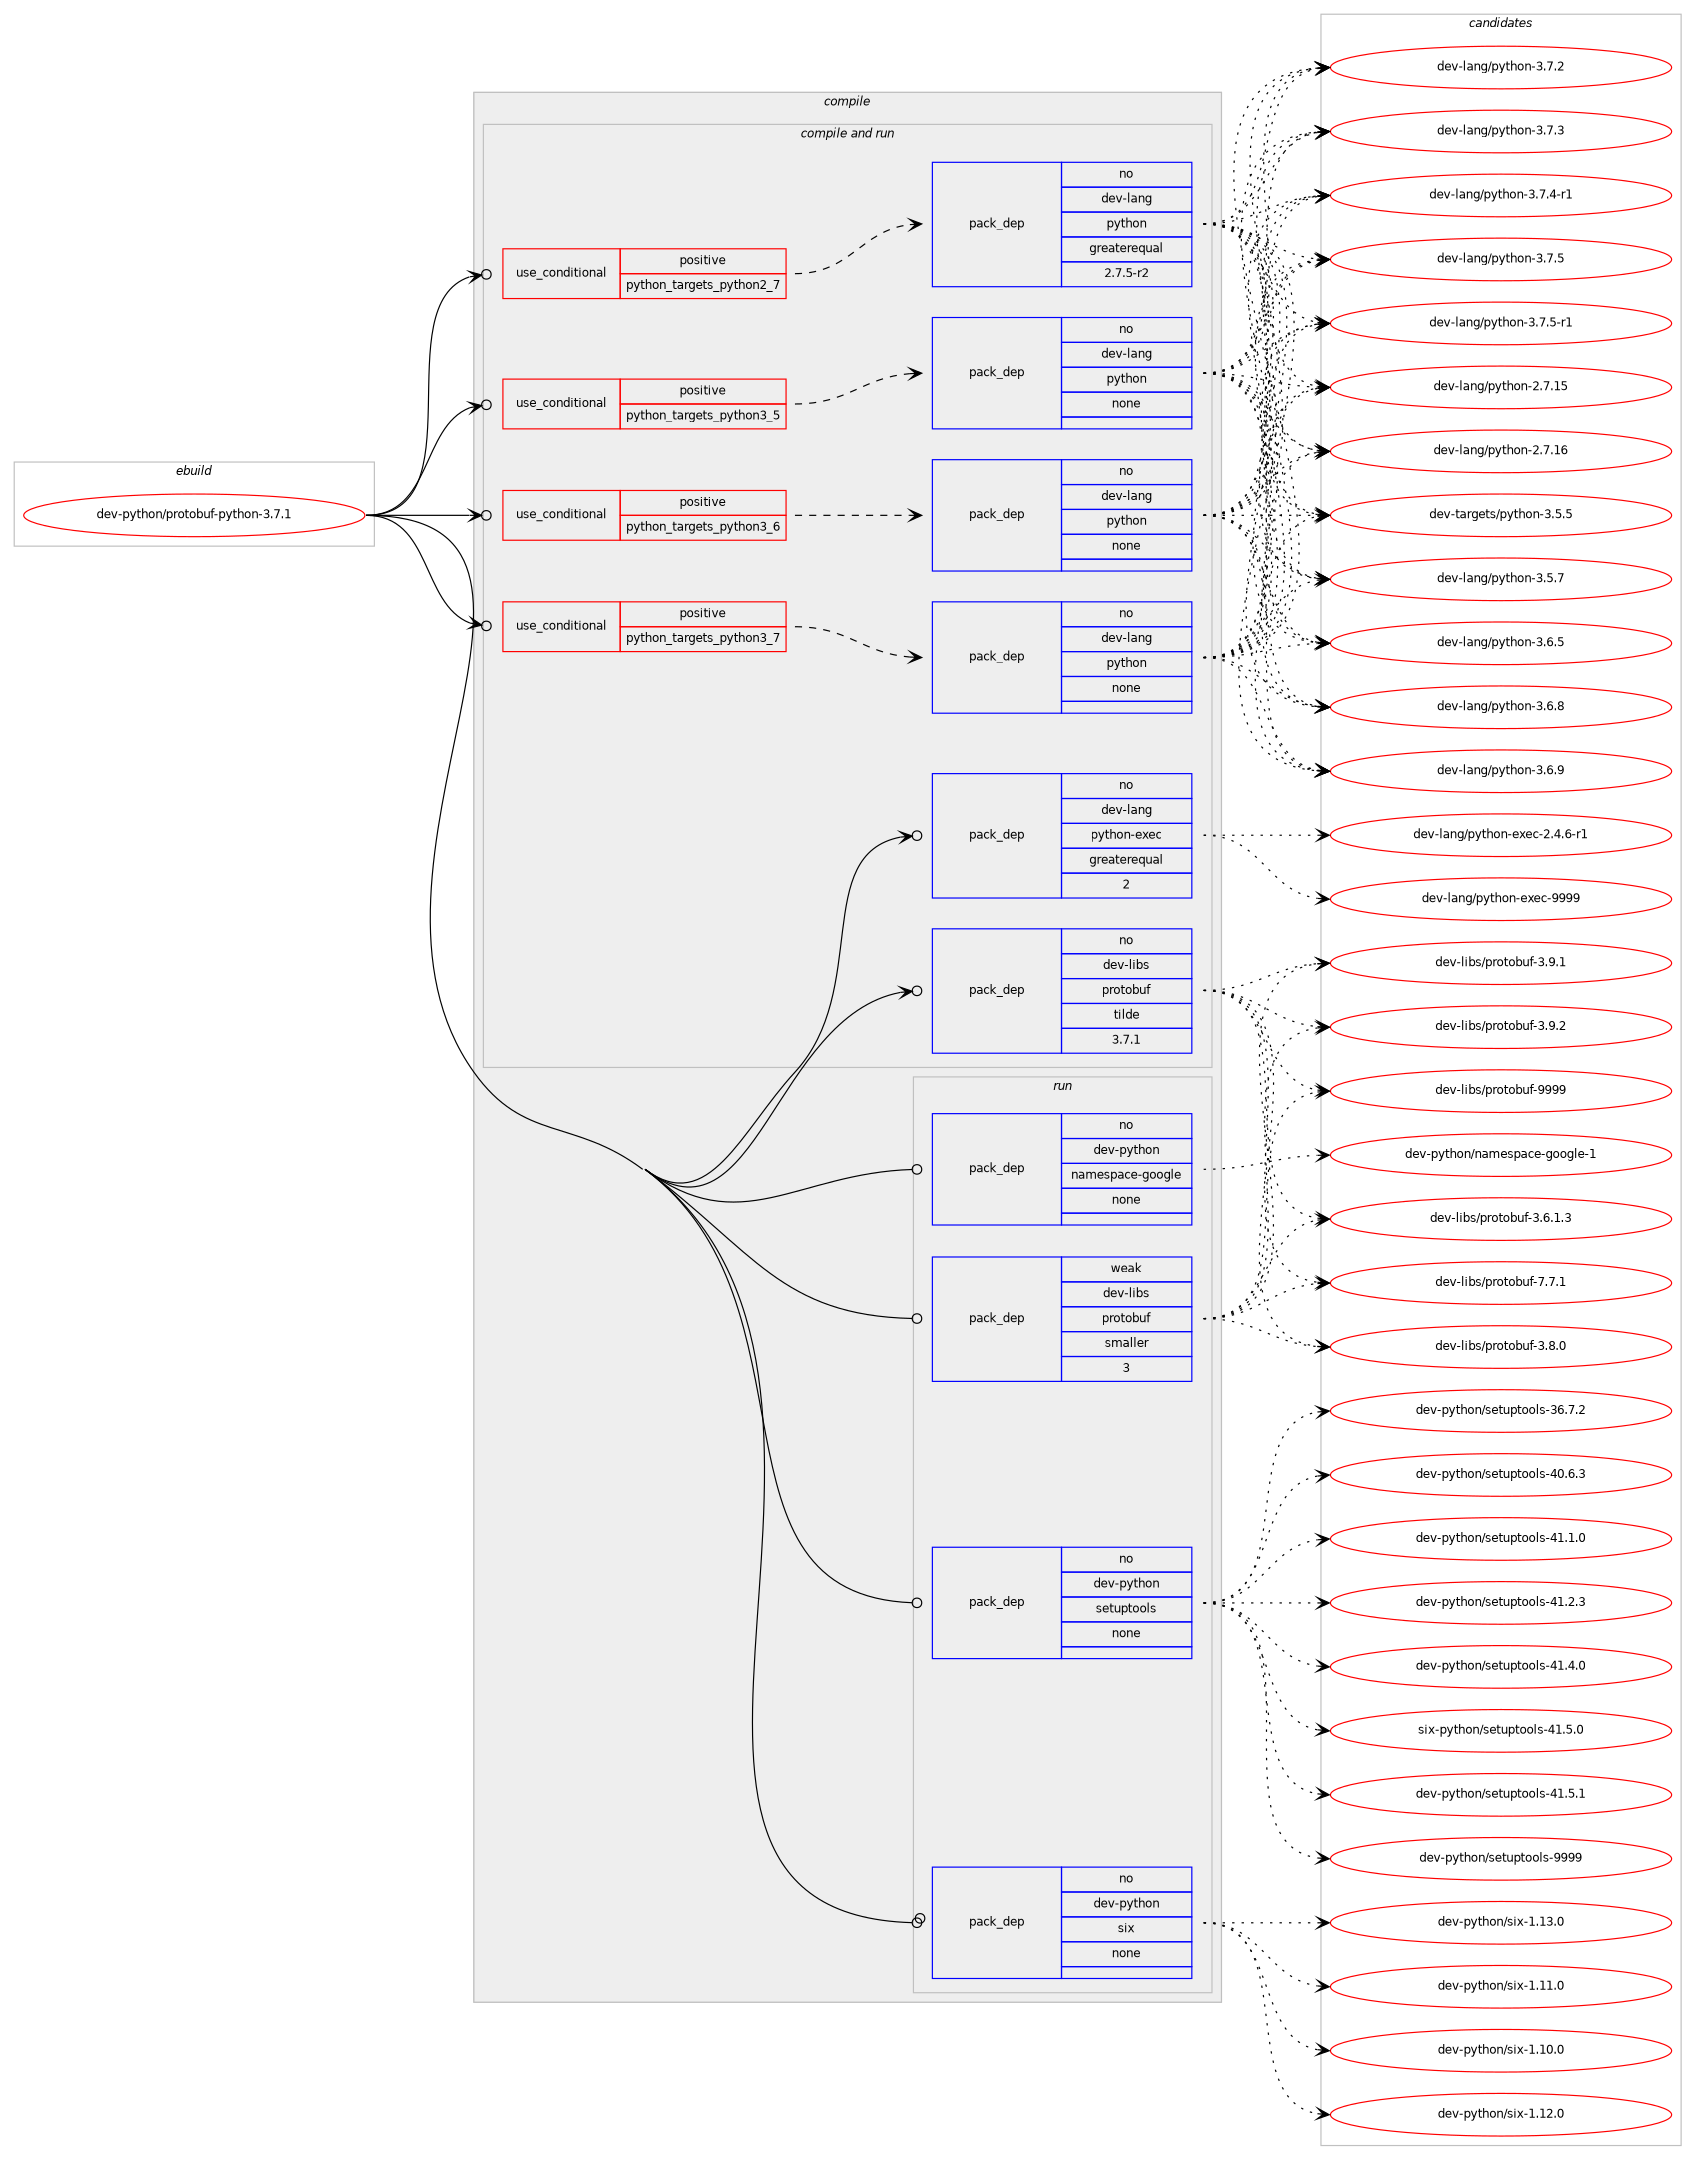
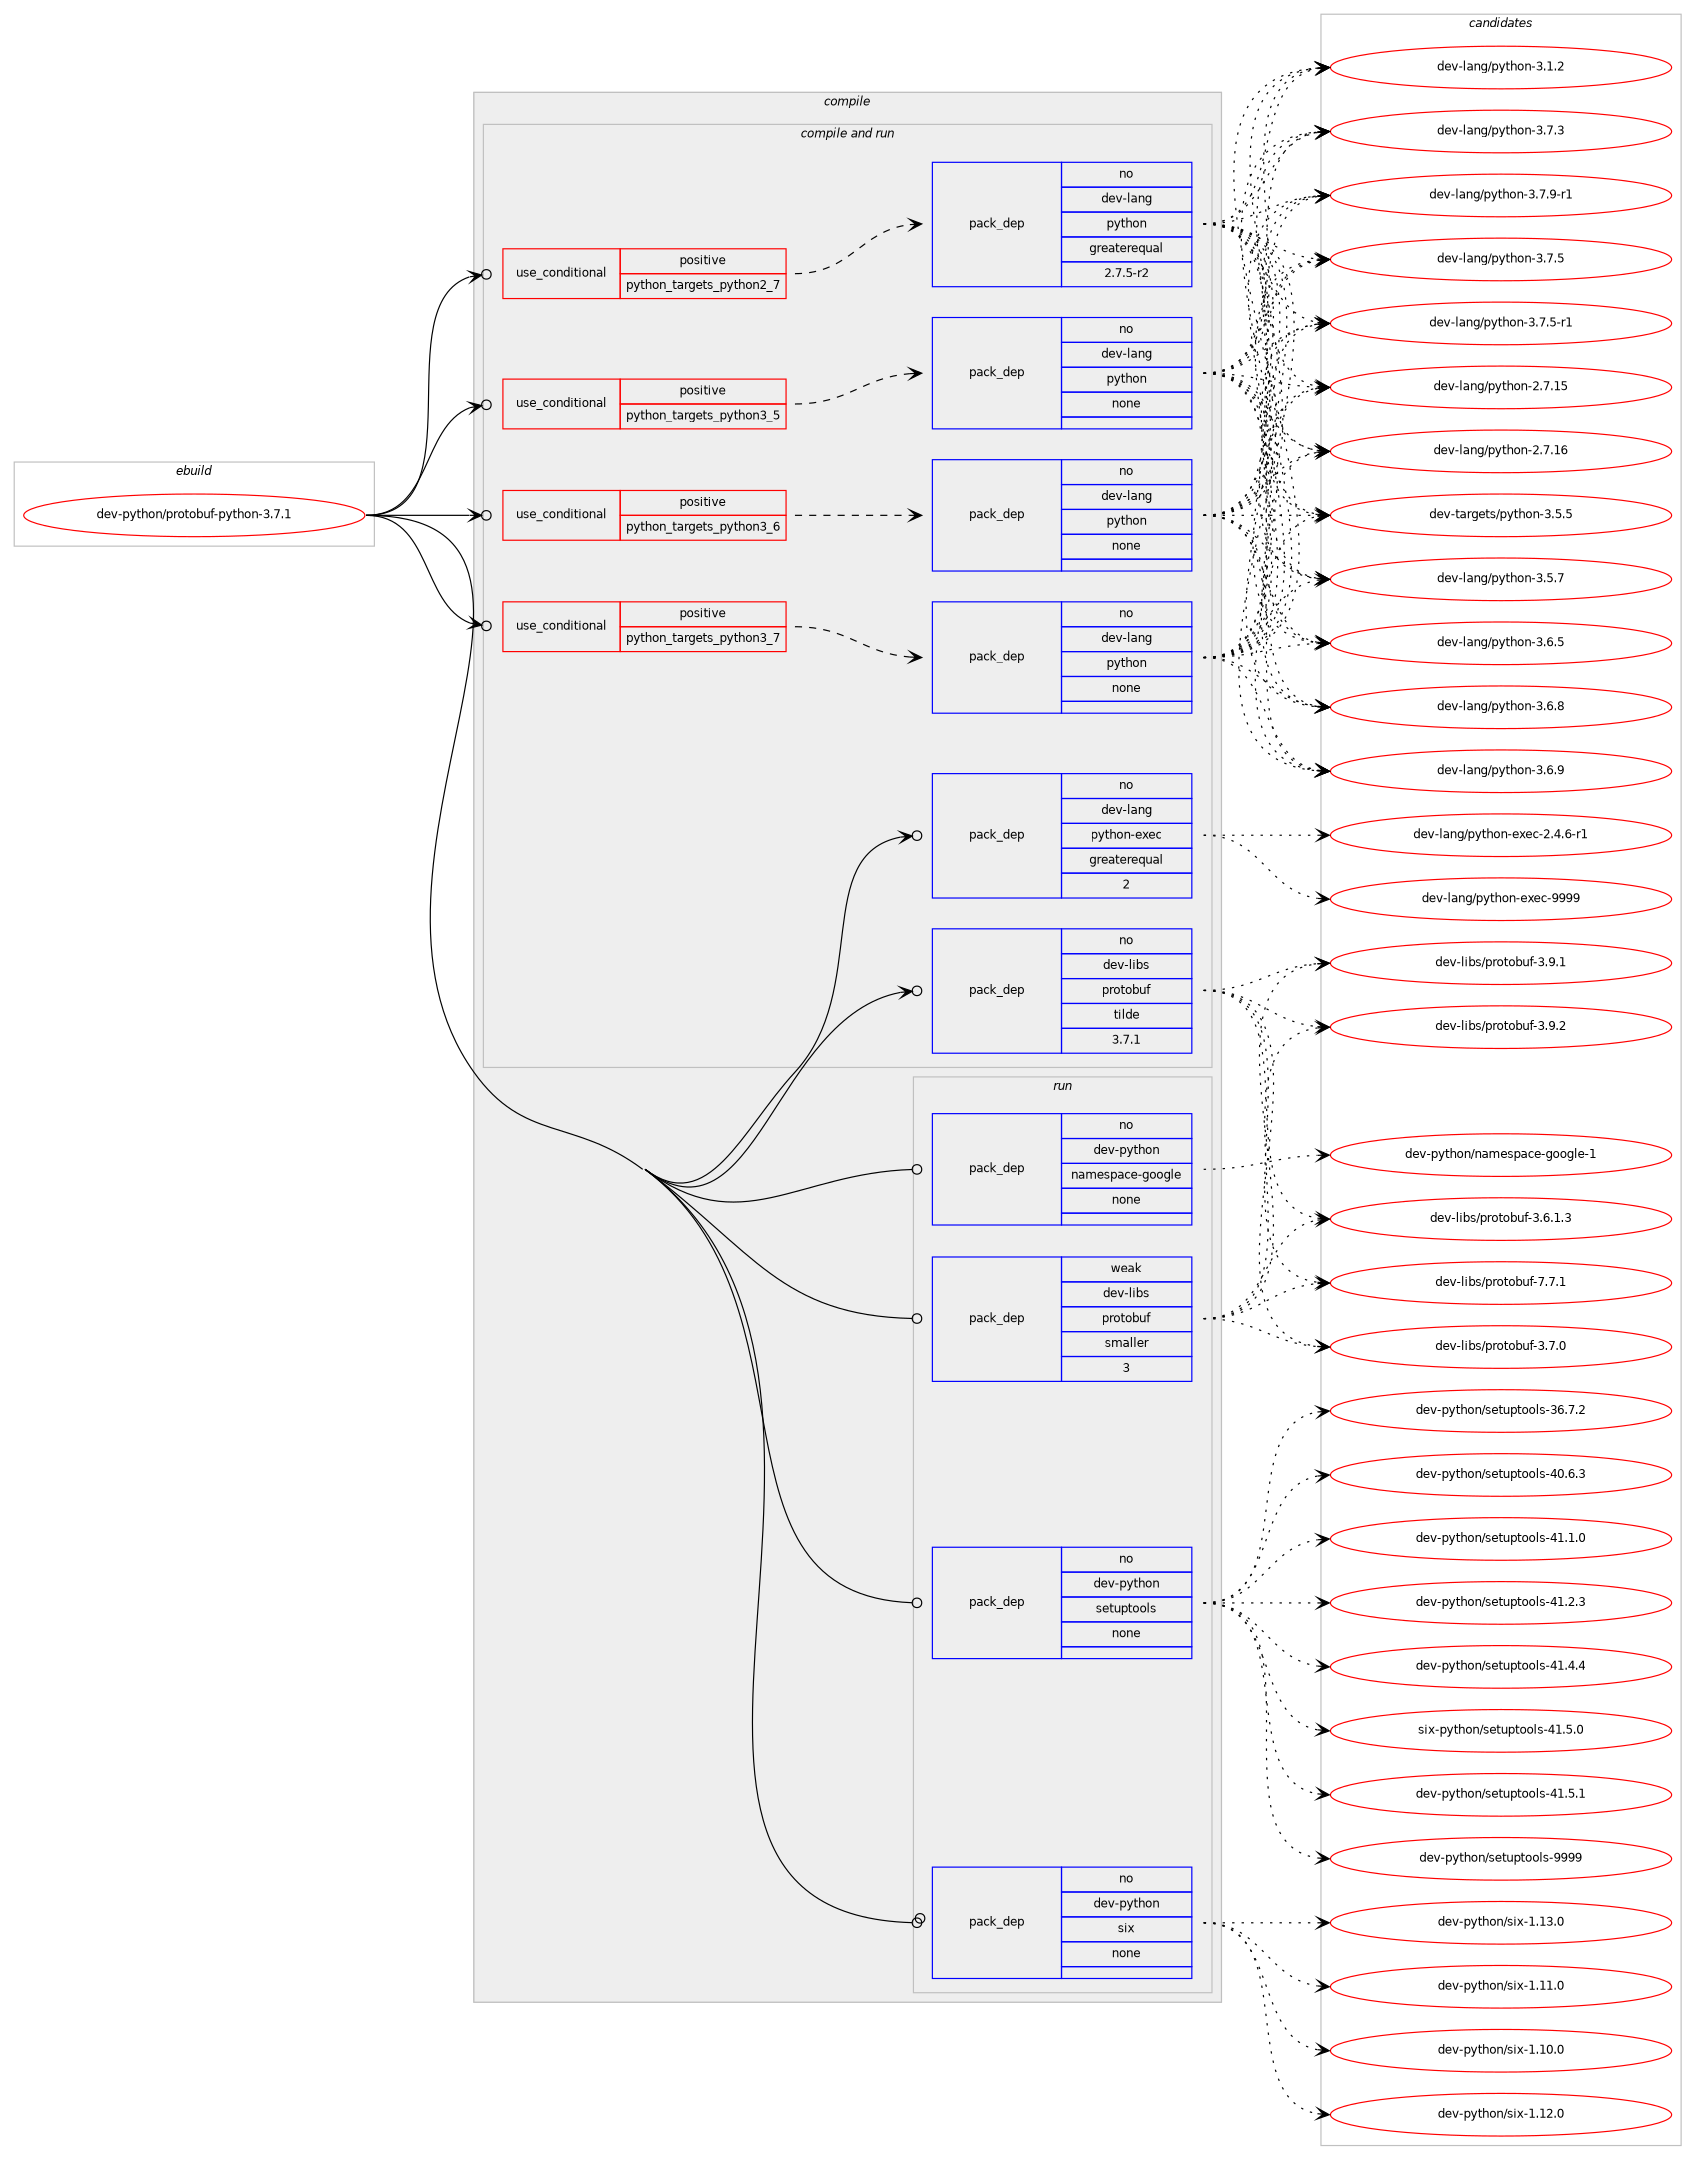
(1501, 68) -> (1501, 68)
(1501, 195) -> (1501, 195)
(1501, 1091) -> none
(1501, 1347) -> (1501, 1347)
(1501, 1667) -> (1501, 1667)
